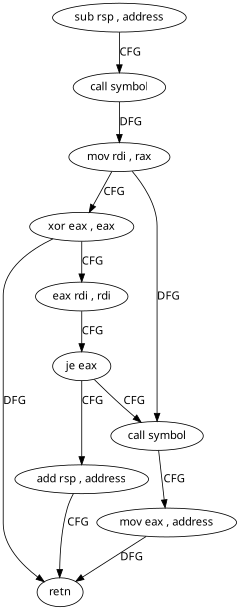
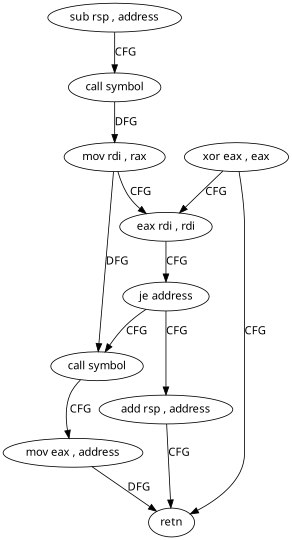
(102, 188) -> (126, 192)
(82, 366) -> (166, 297)
(15, 401) -> (256, 331)
